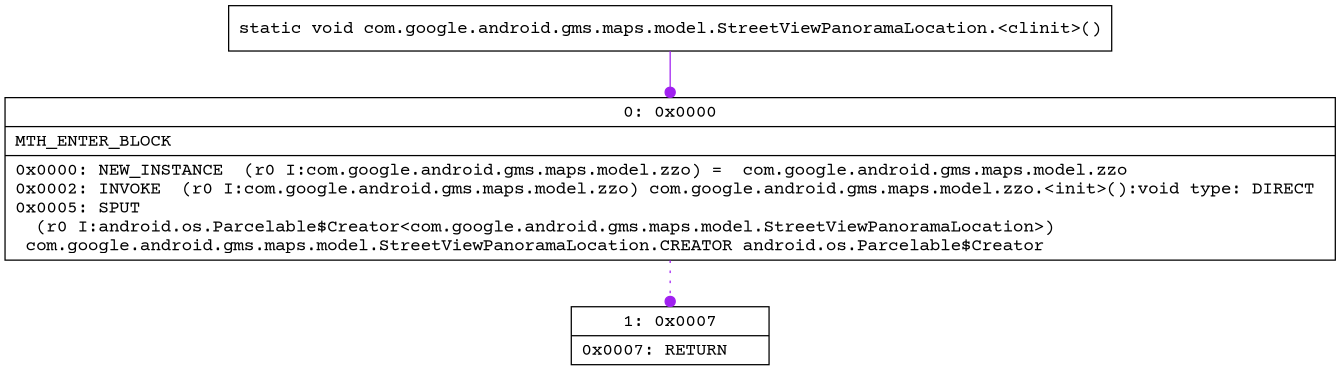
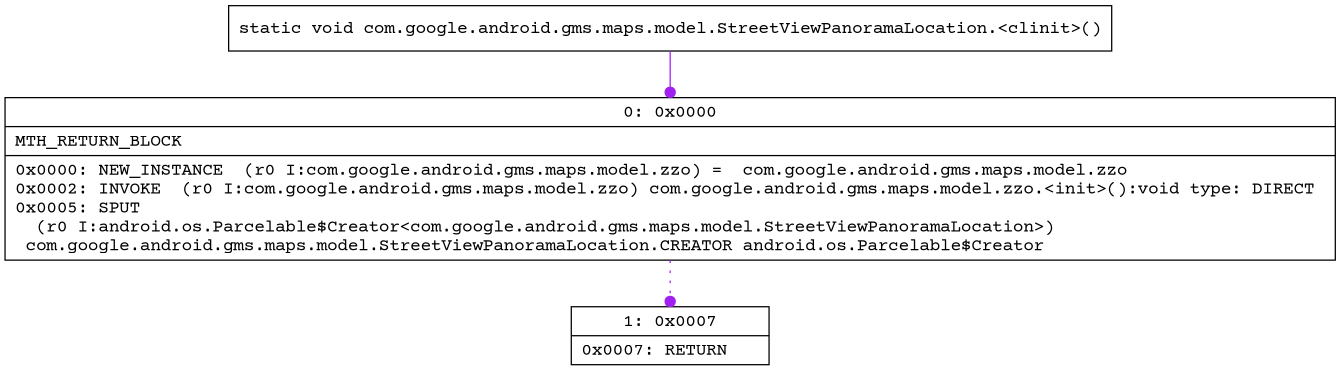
(93, 140) -> (99, 140)
